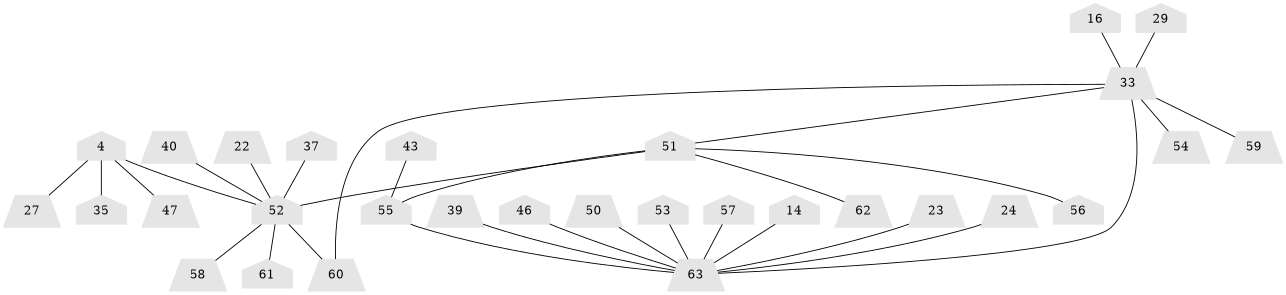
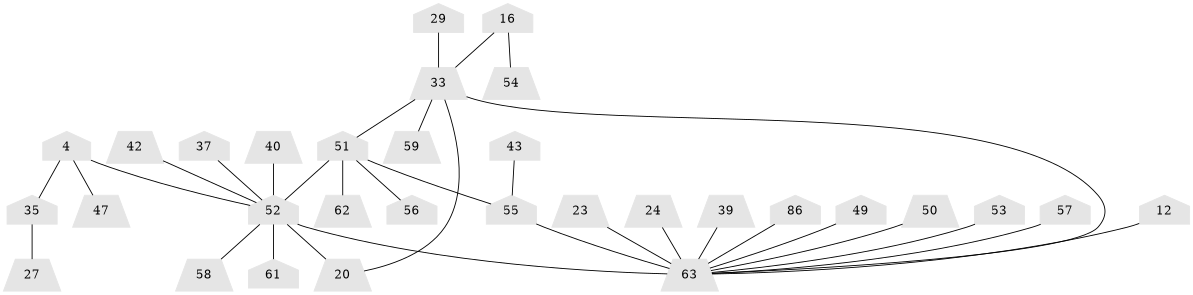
(1155, 115) -> (509, 50)
(242, 147) -> (135, 147)
(68, 178) -> (32, 242)
(525, 211) -> (795, 211)
(794, 211) -> (1165, 211)
none -> (861, 211)
none -> (481, 260)
(337, 275) -> (343, 275)
